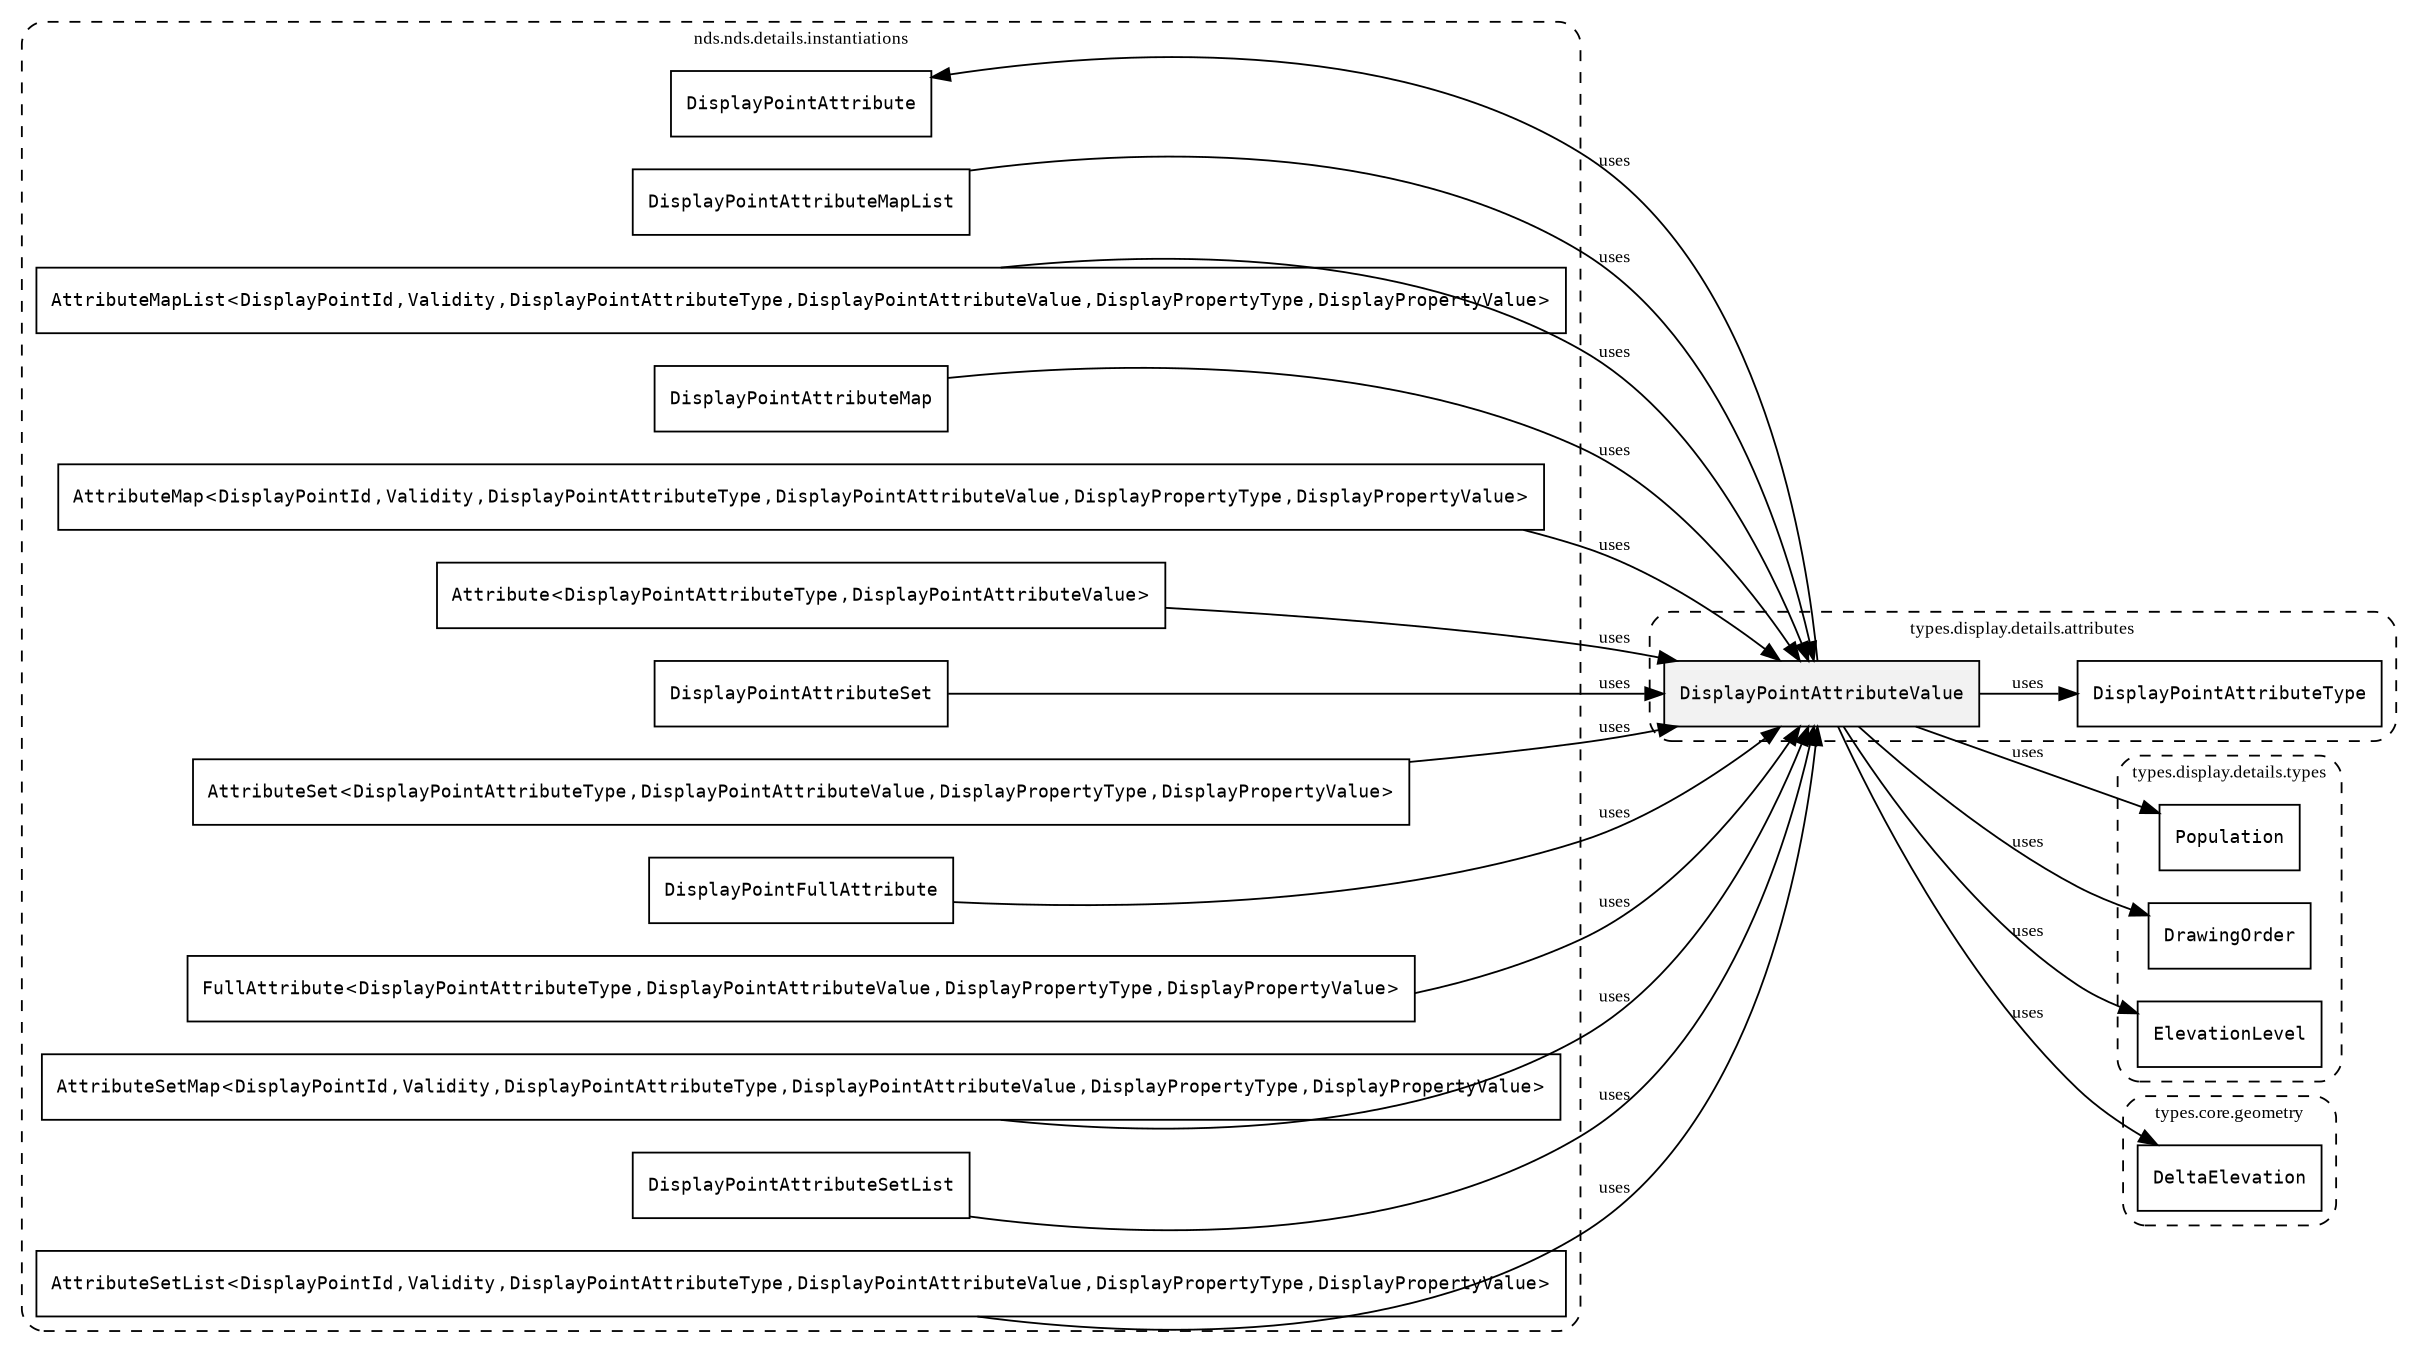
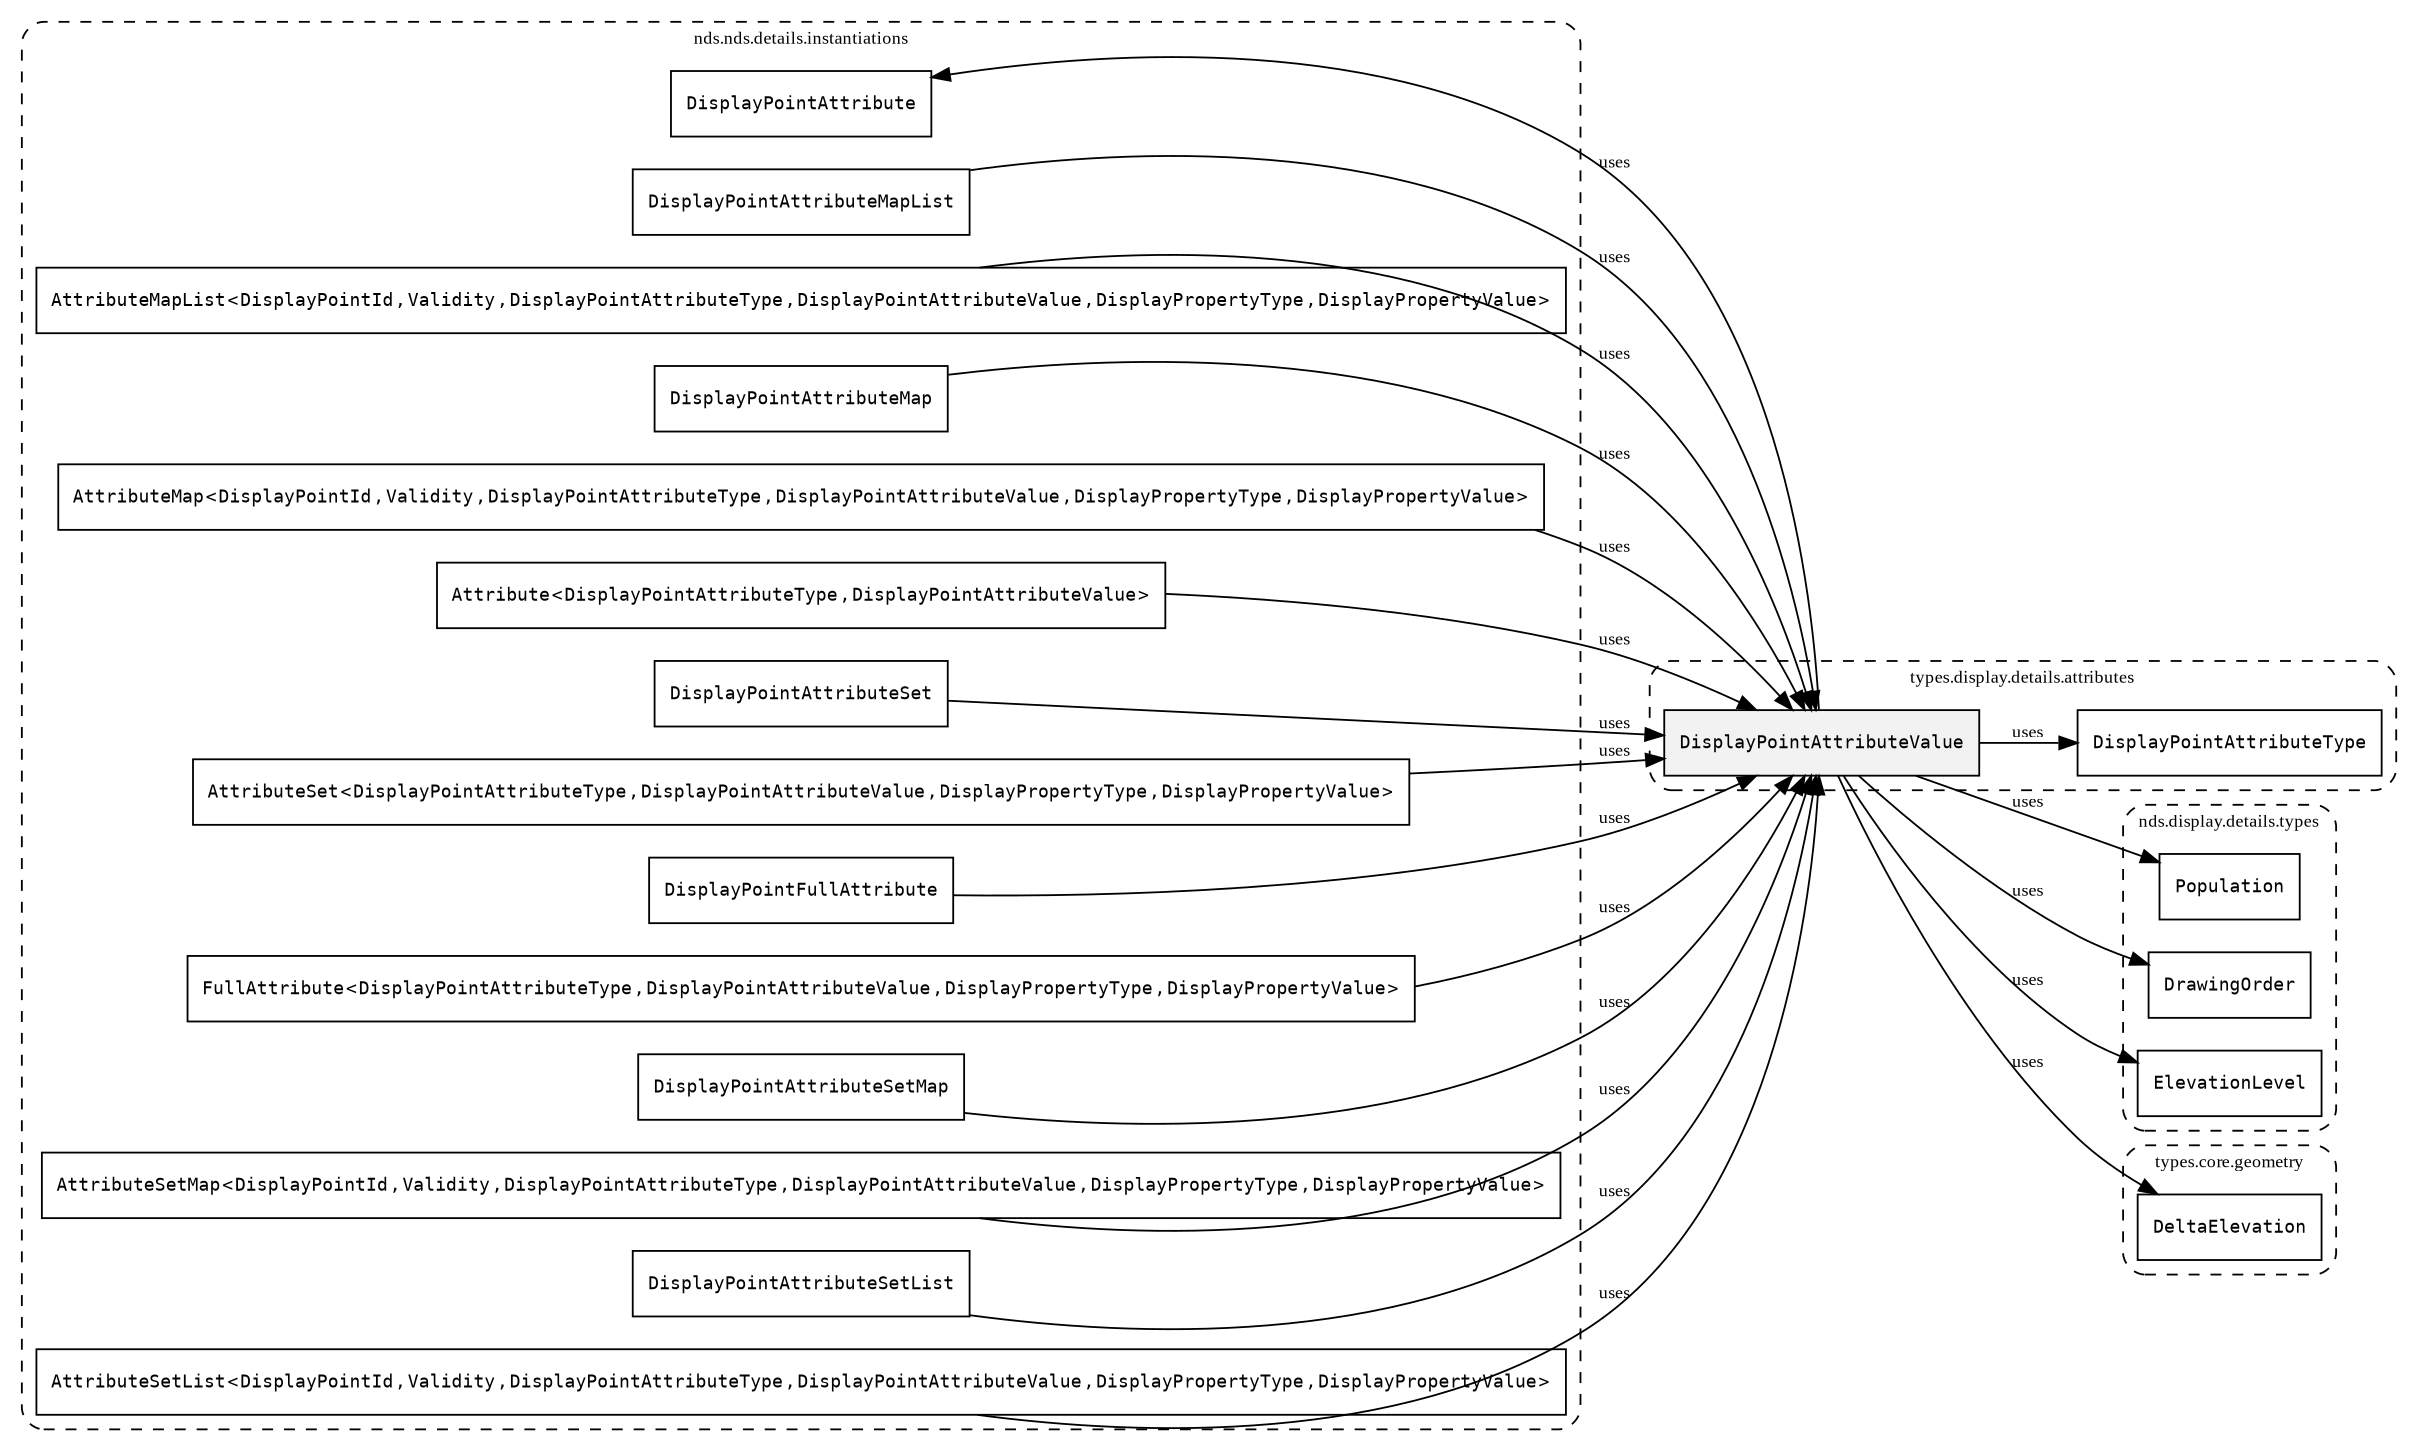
(2230, 773) -> (2230, 822)
none -> (801, 1087)
